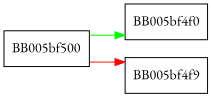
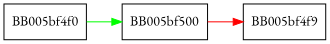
(102, 35) -> (99, 22)
